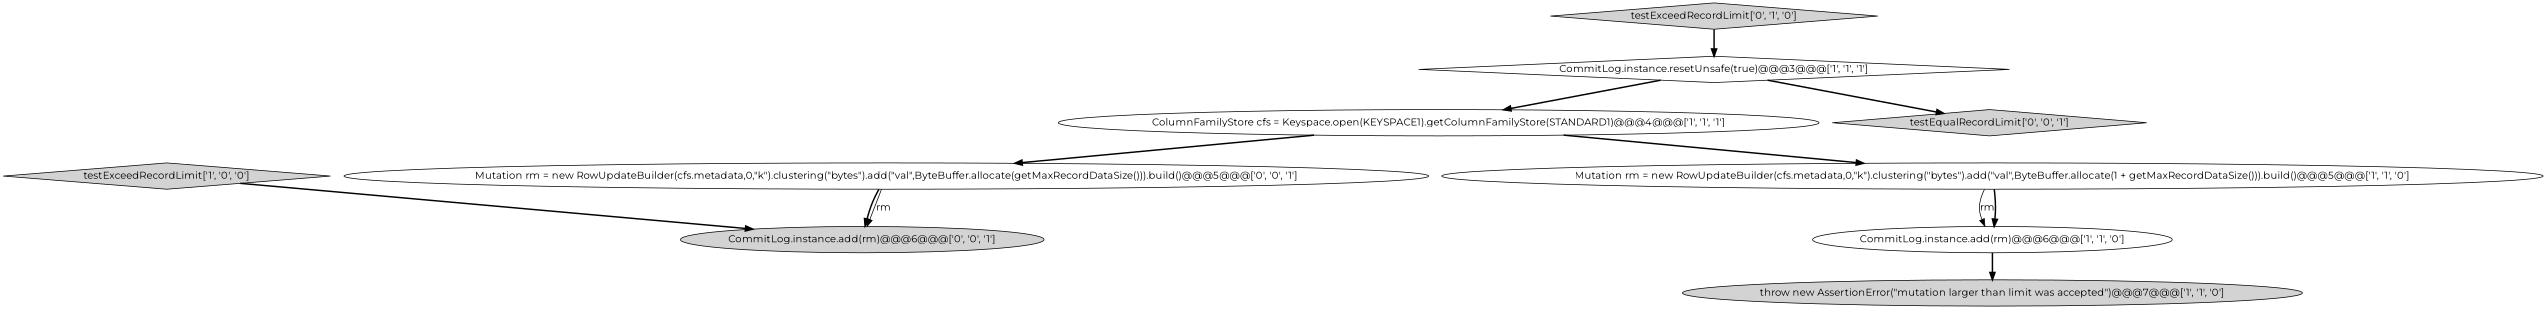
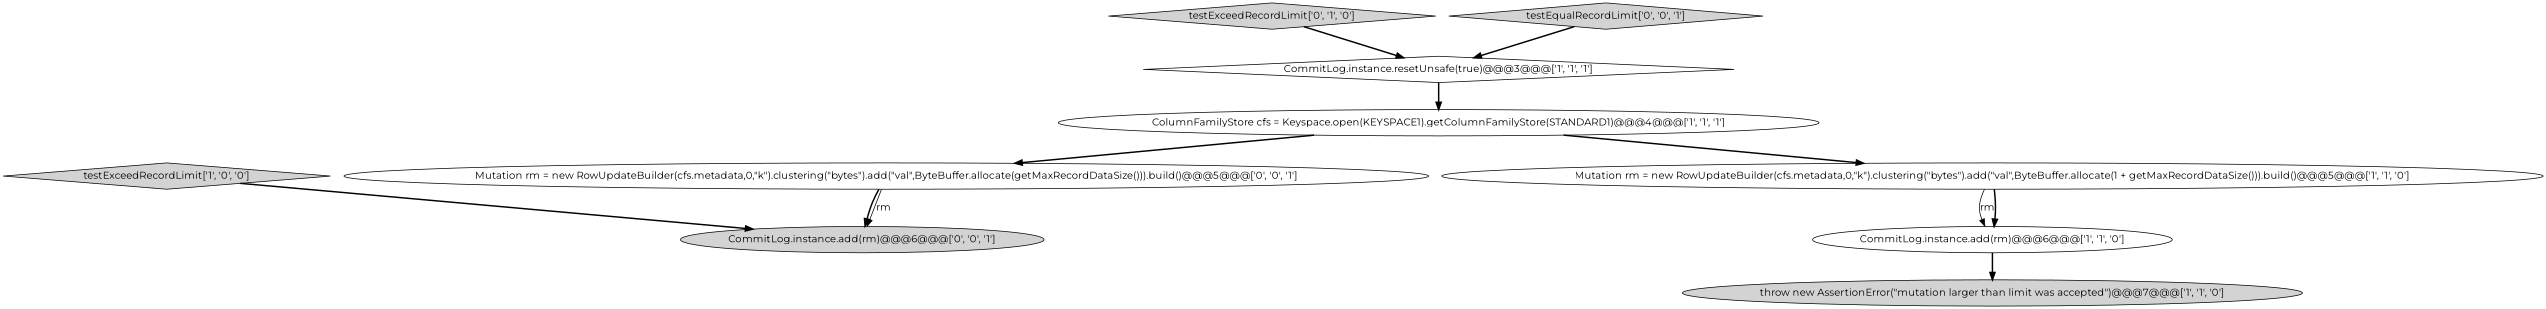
(1852, 96) -> (1528, 41)
